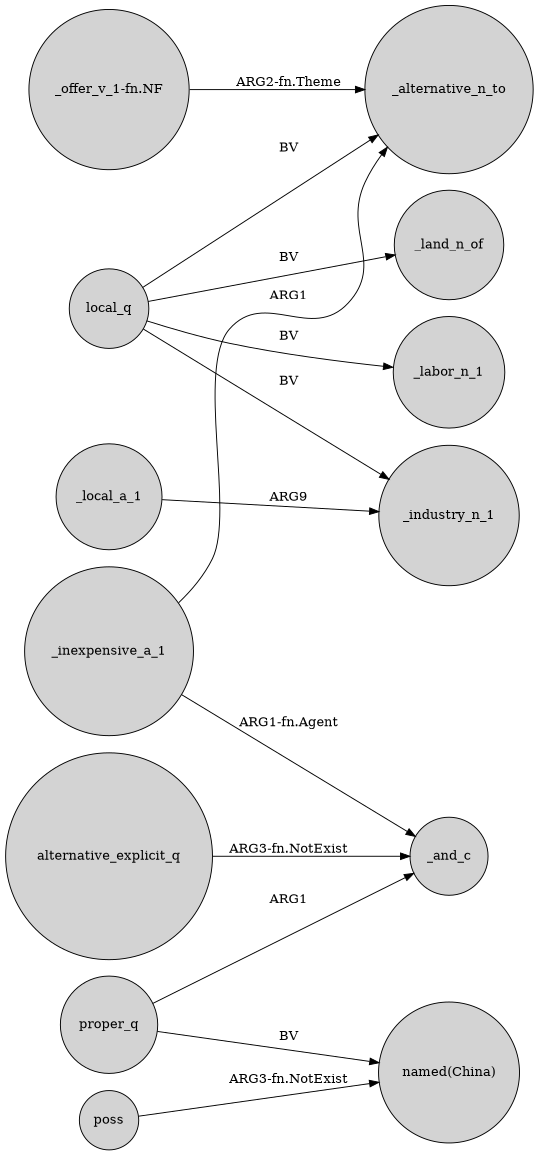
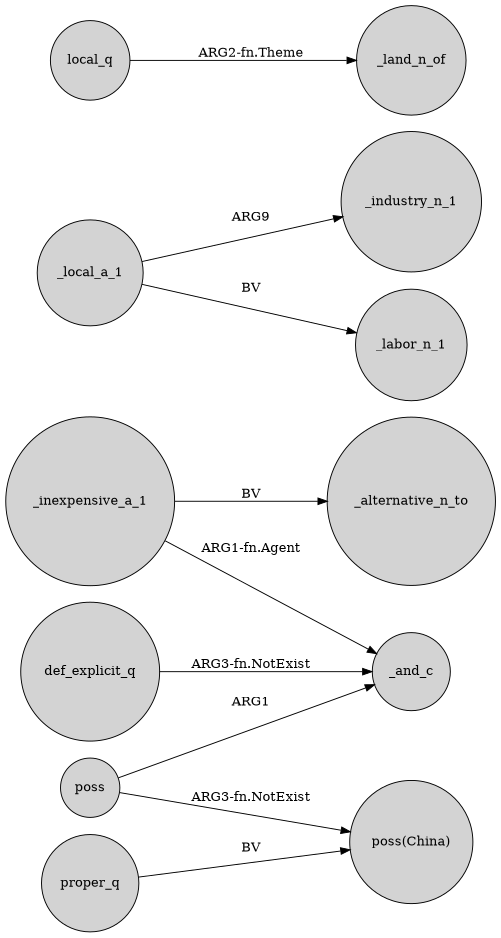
(109, 90) -> none
(256, 214) -> none
(289, 258) -> (251, 53)
(289, 296) -> (251, 494)
(264, 350) -> (245, 308)
(262, 402) -> none
(109, 856) -> (90, 672)
(279, 940) -> (242, 733)
(449, 1072) -> (411, 842)
